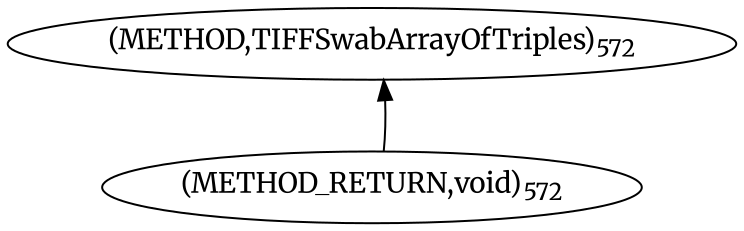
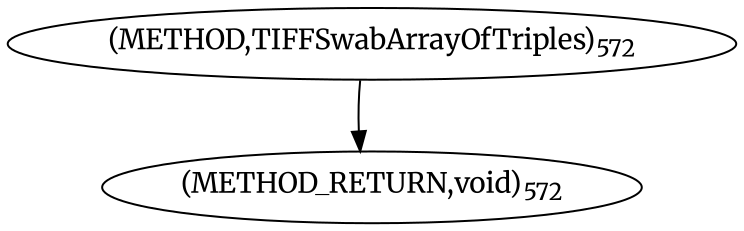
(385, 126) -> (359, 106)
